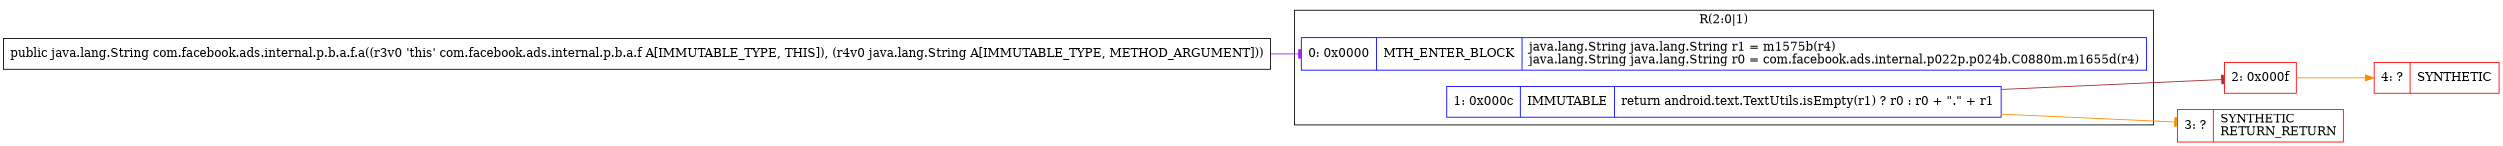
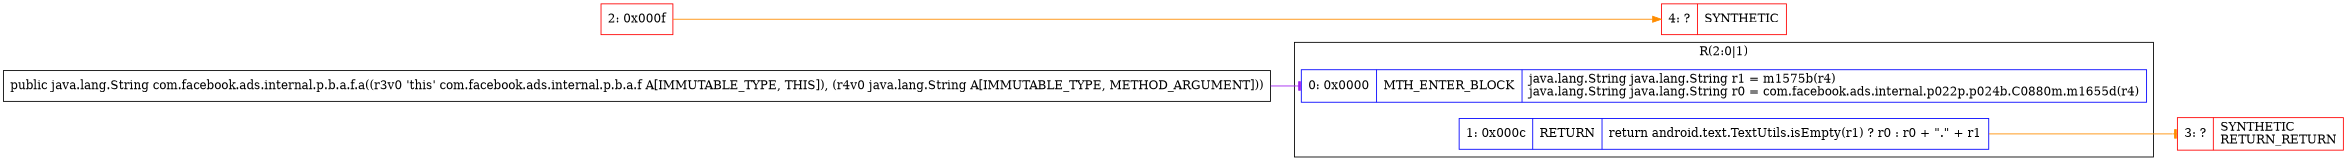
(2110, 85) -> none
(1567, 101) -> (1567, 133)
